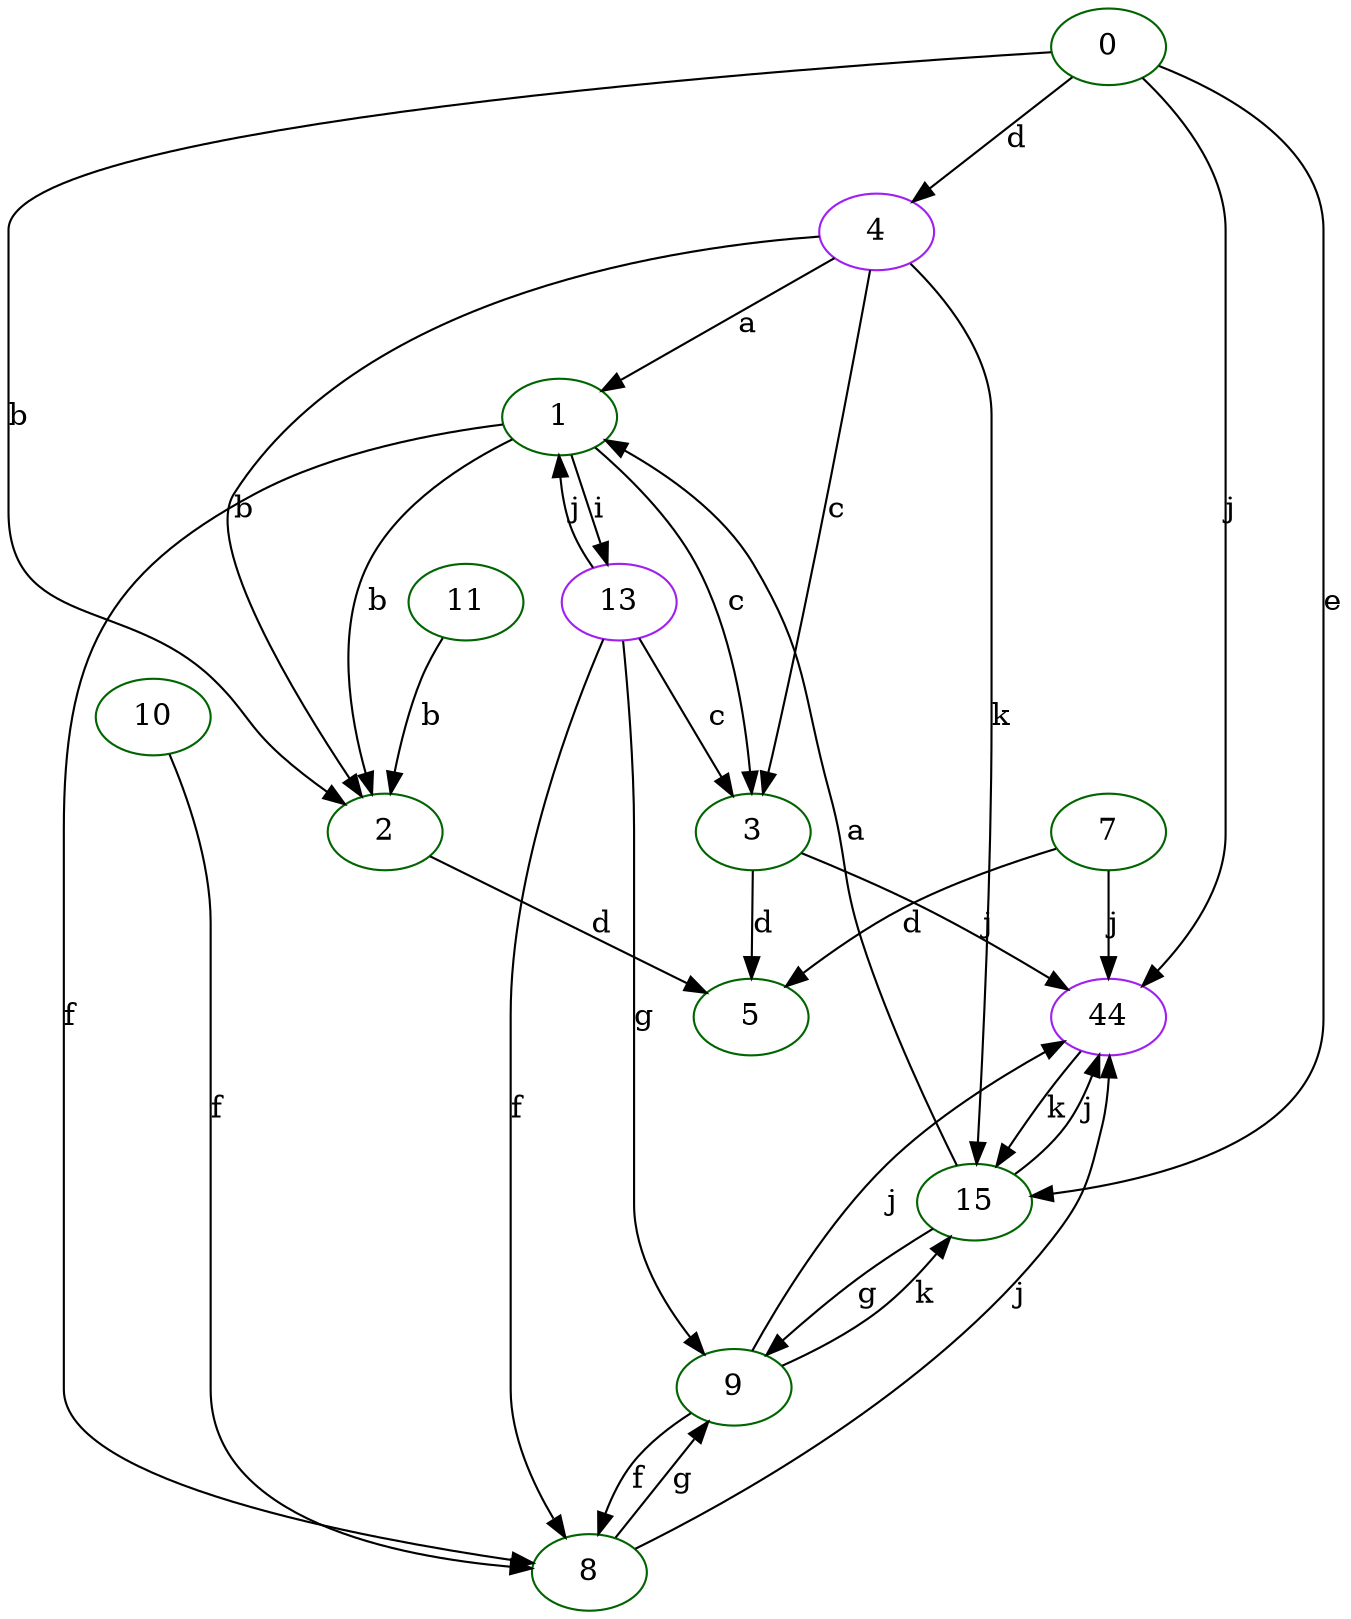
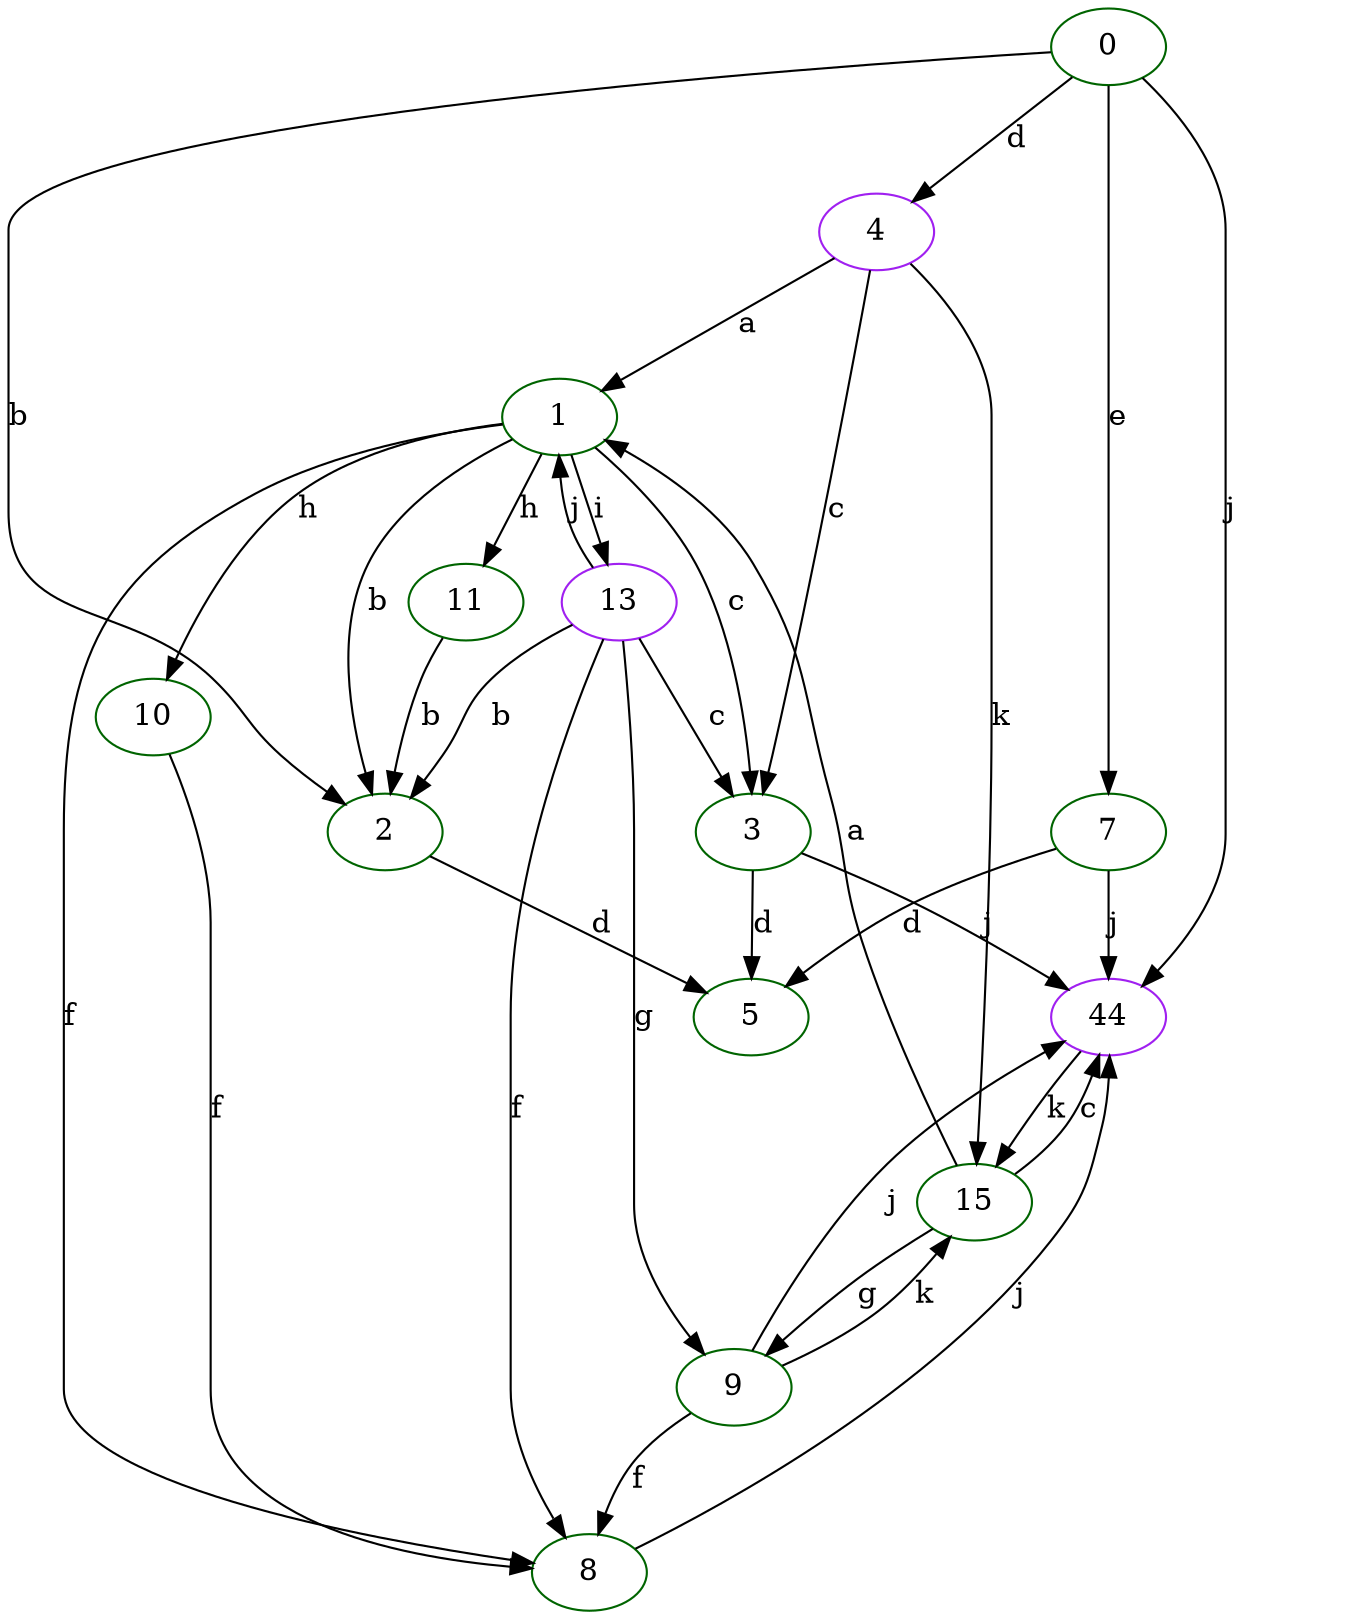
(356, 373) -> (483, 688)
none -> (302, 491)
none -> (518, 500)
(1323, 677) -> (1109, 429)
(1088, 1110) -> (1088, 1110)
(655, 1488) -> none
